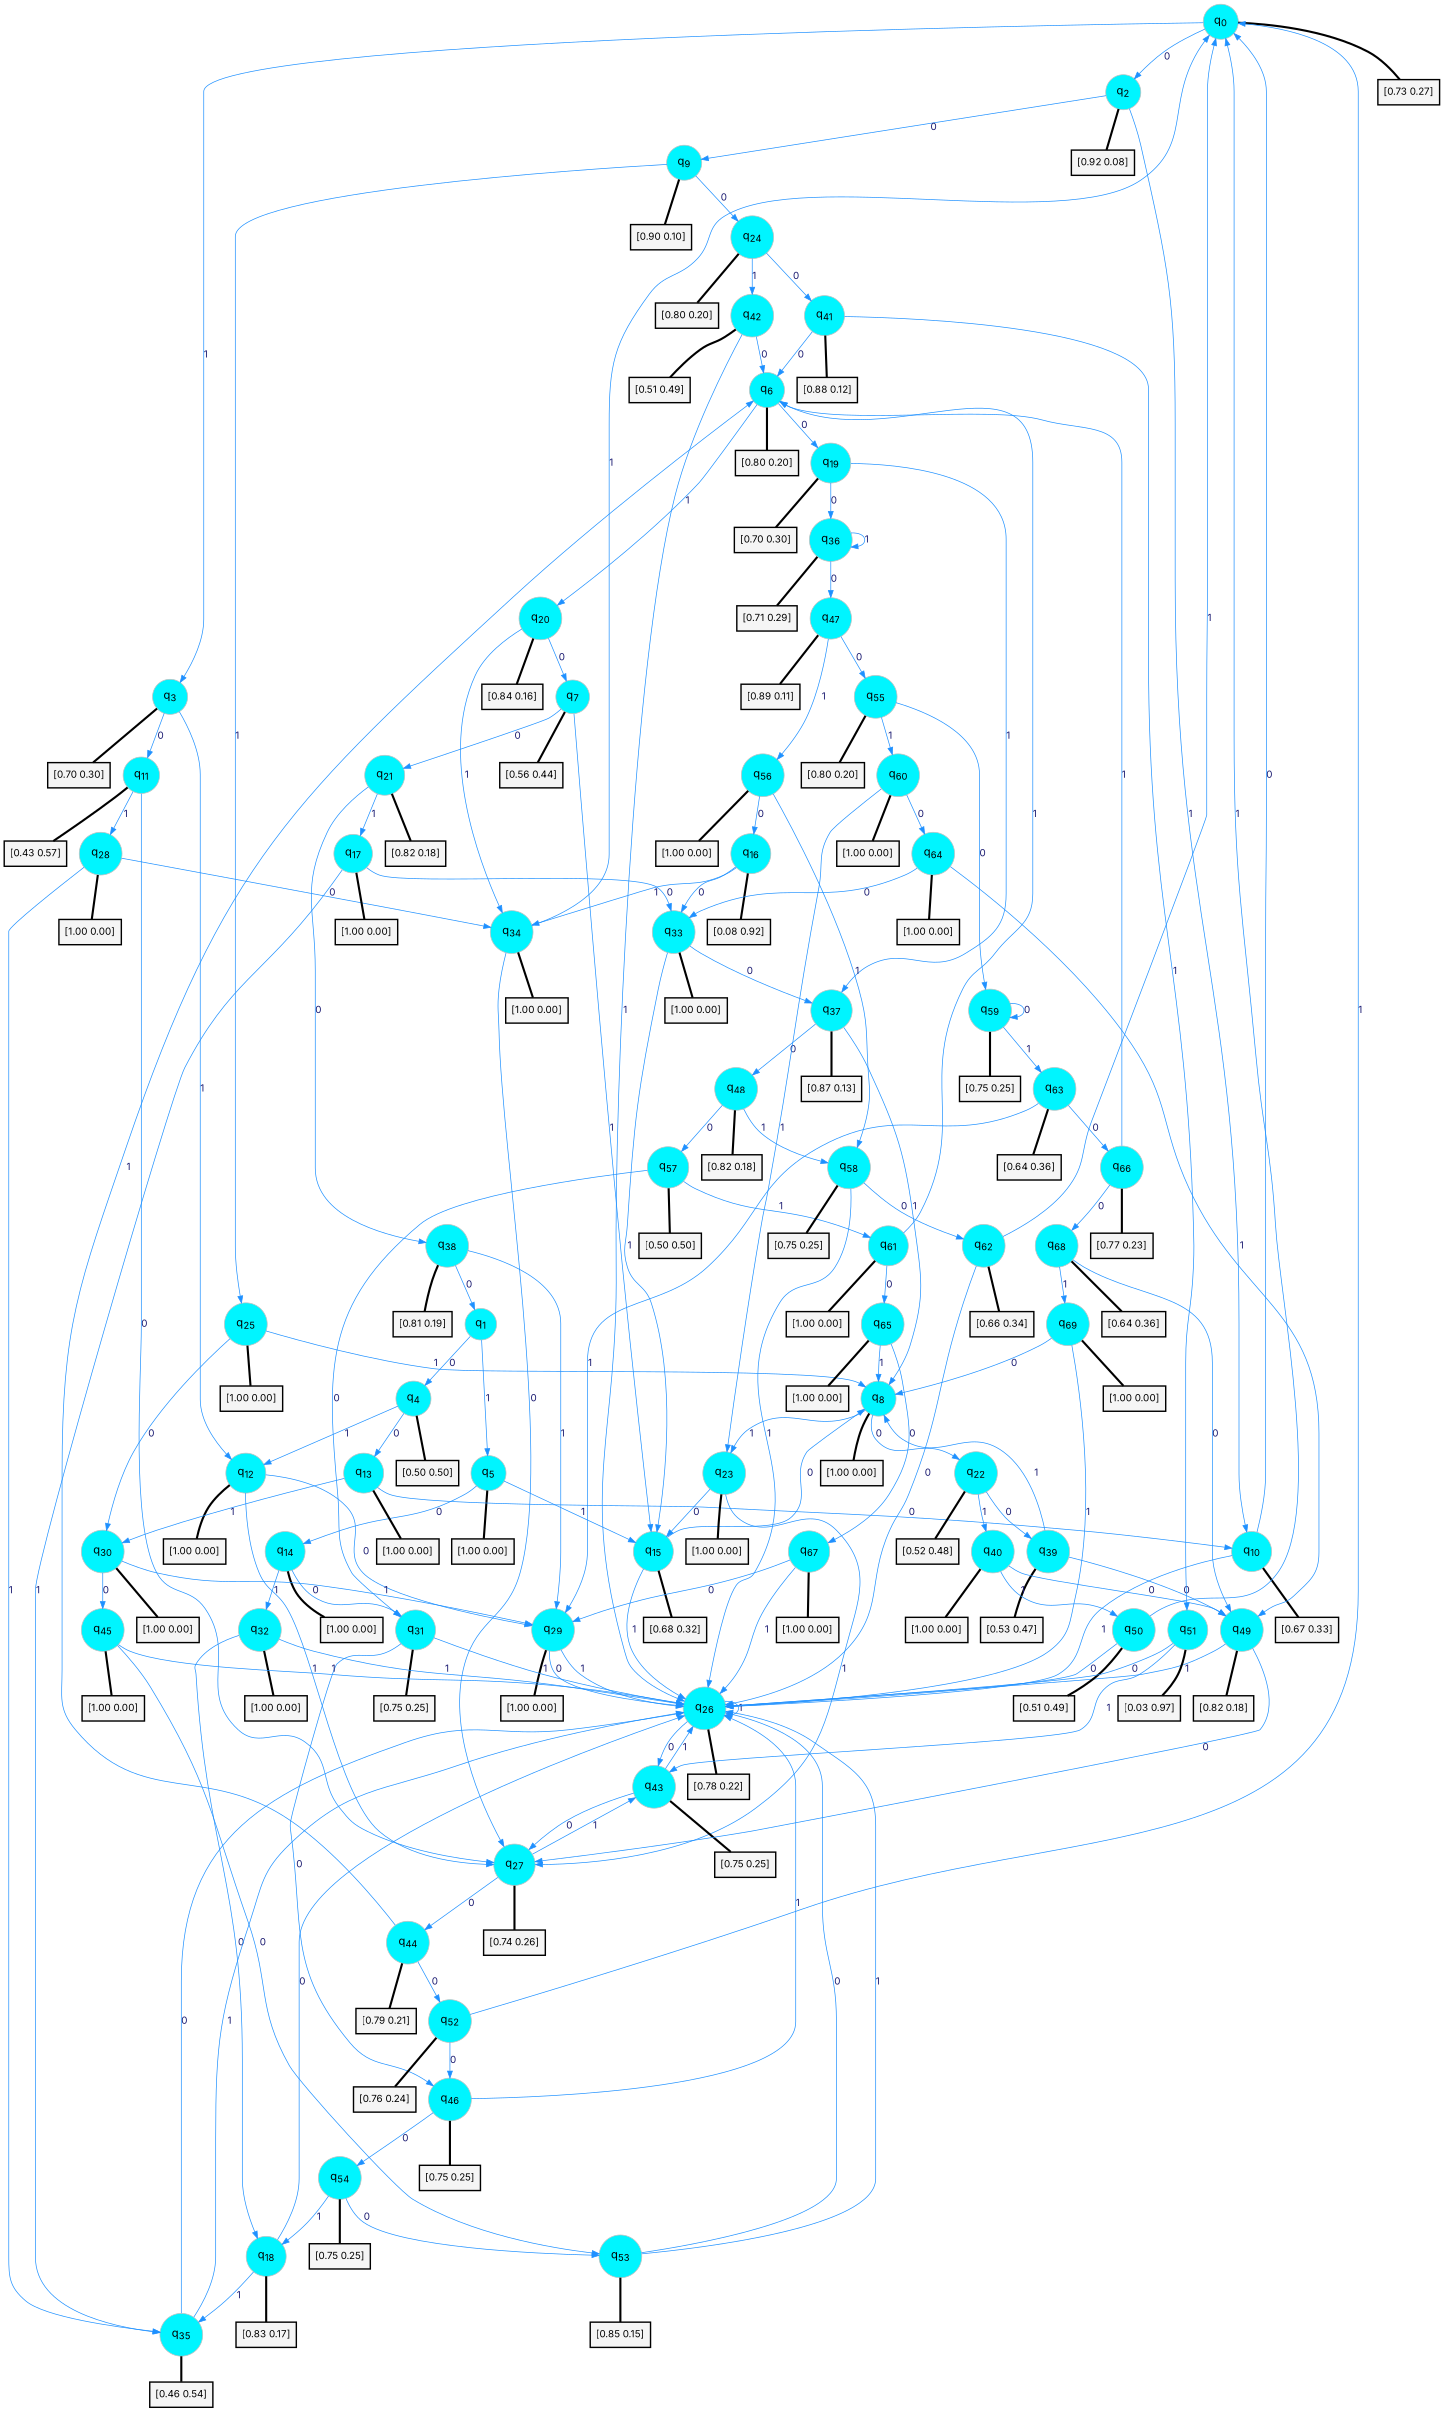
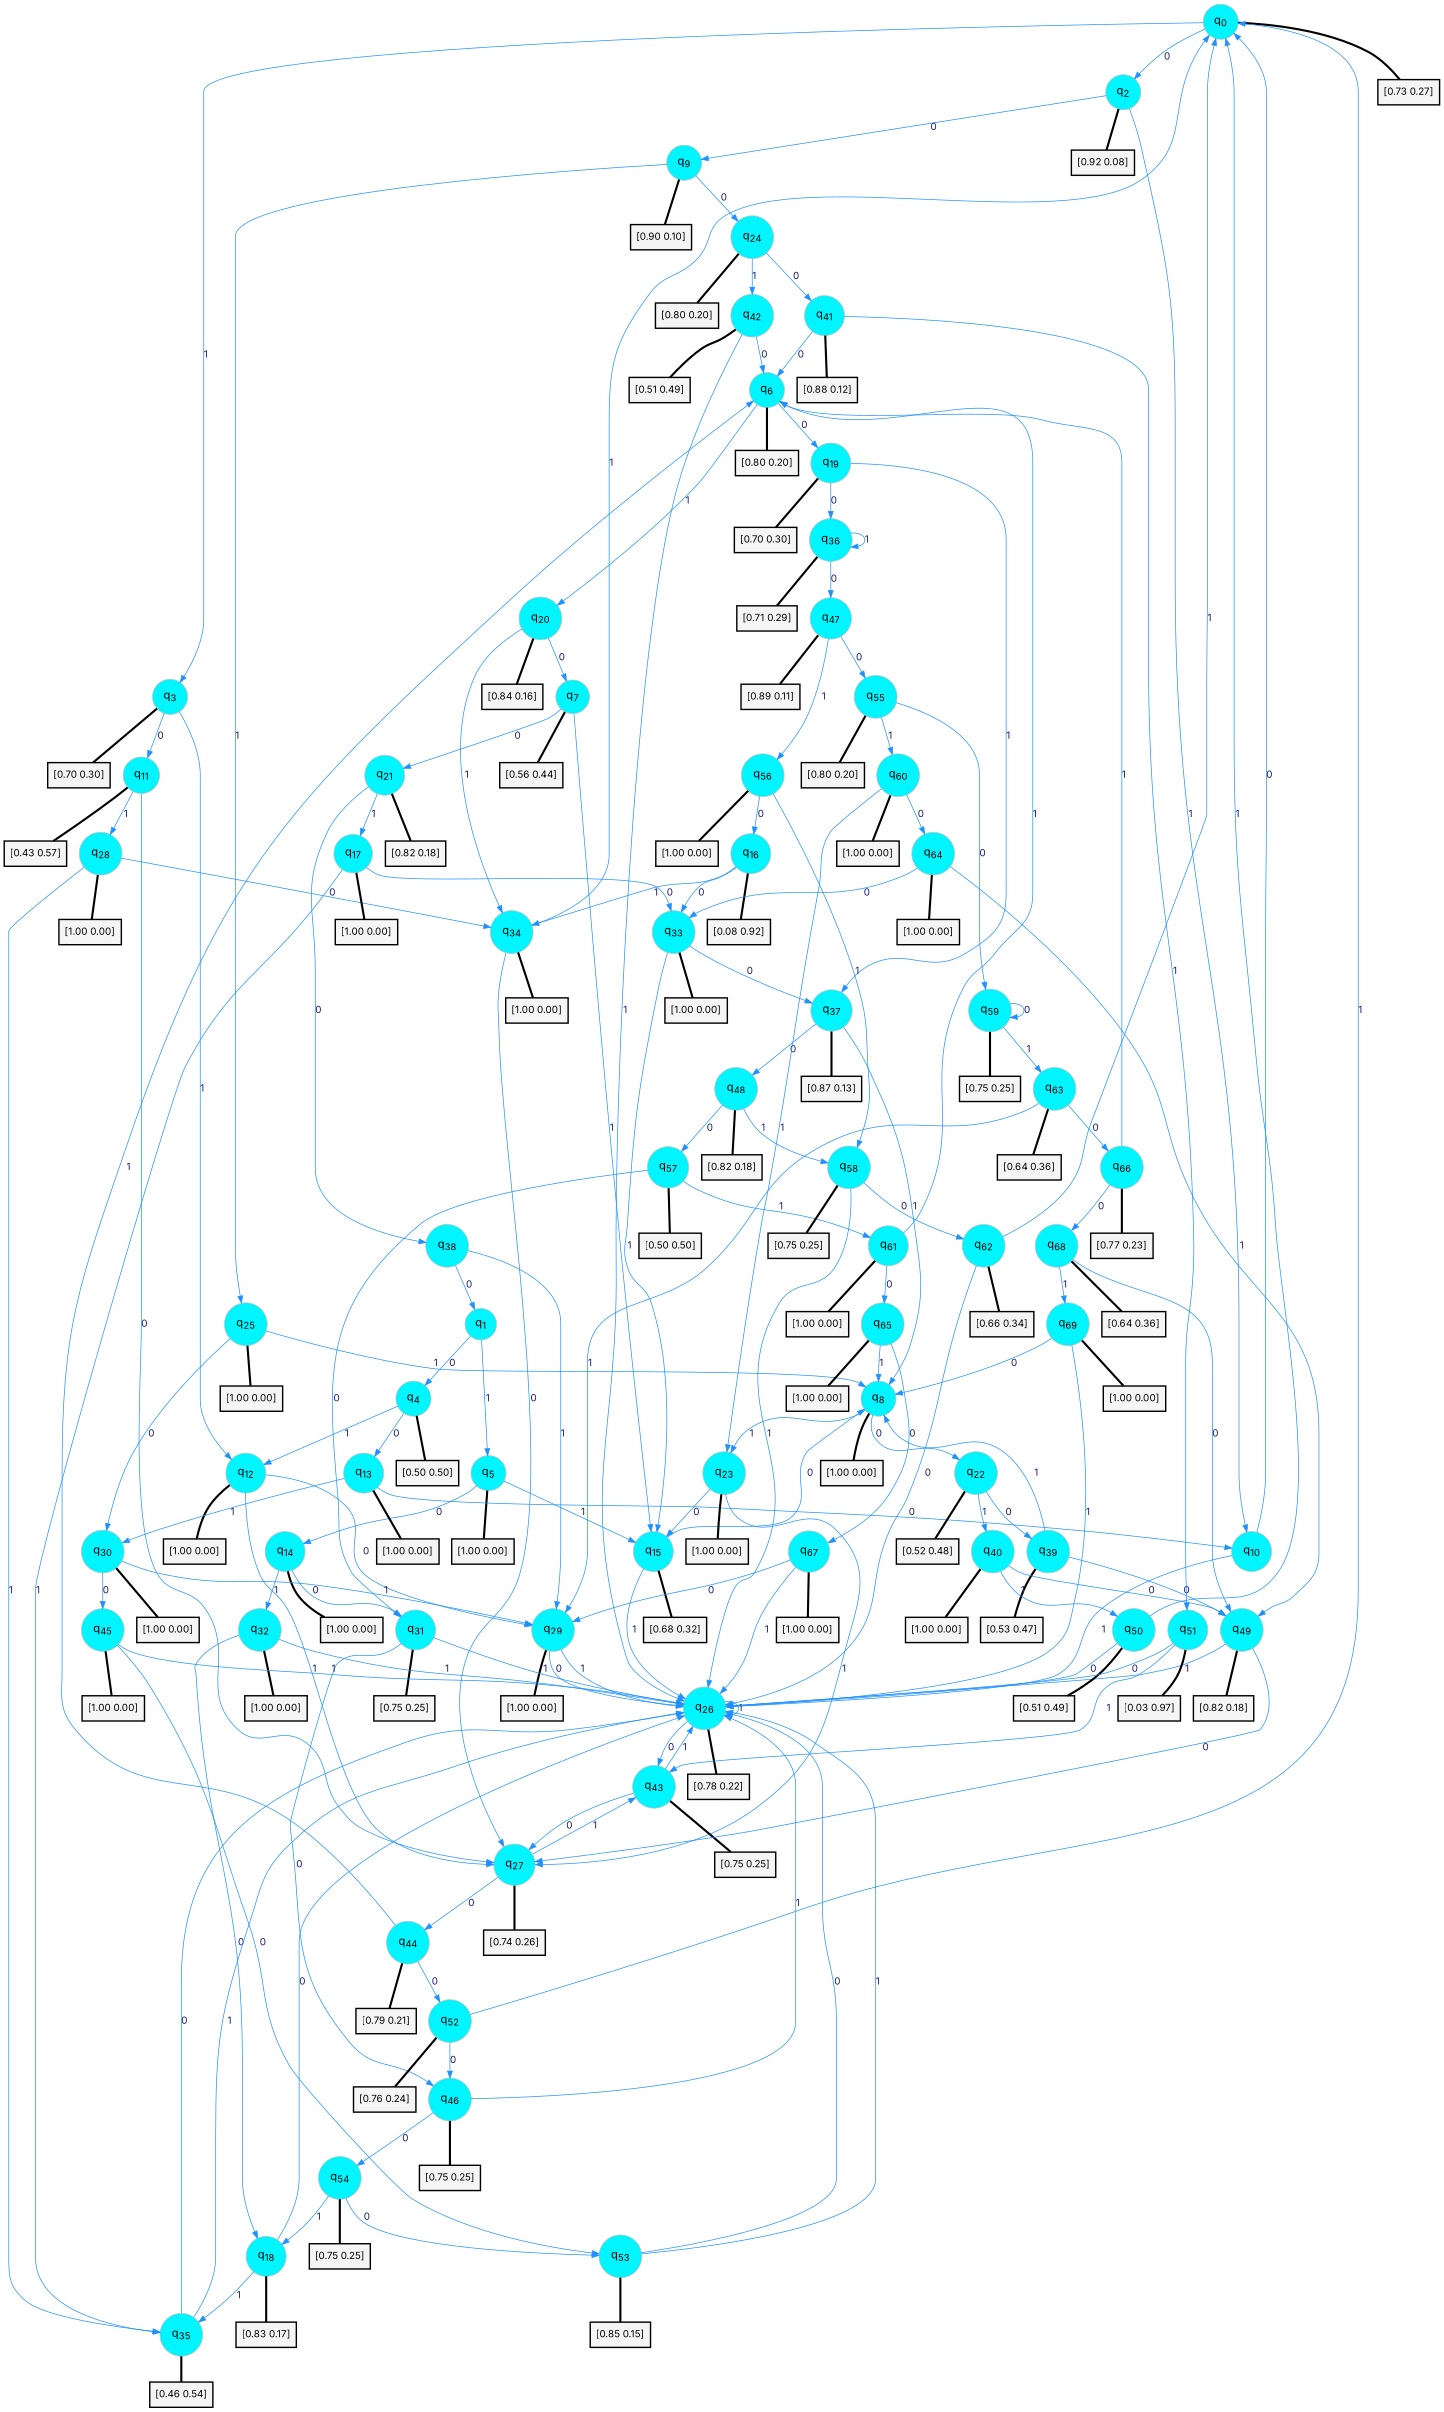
(423, 1324) -> none
(1307, 1630) -> none
